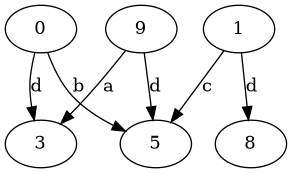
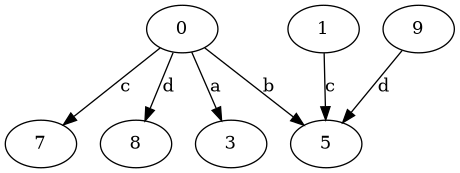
(244, 80) -> (162, 81)
(99, 83) -> none
(37, 87) -> (216, 87)
none -> (41, 144)
